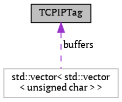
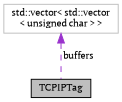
(61, 51) -> (61, 61)
